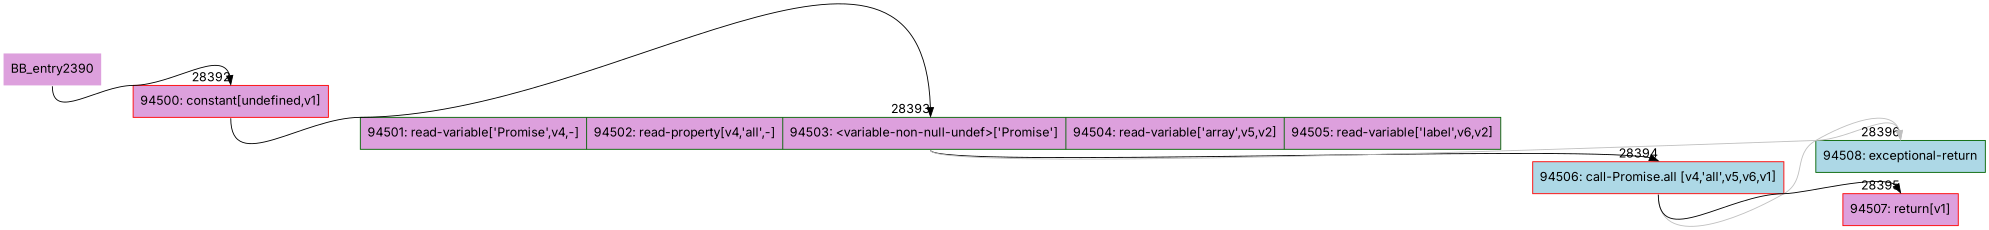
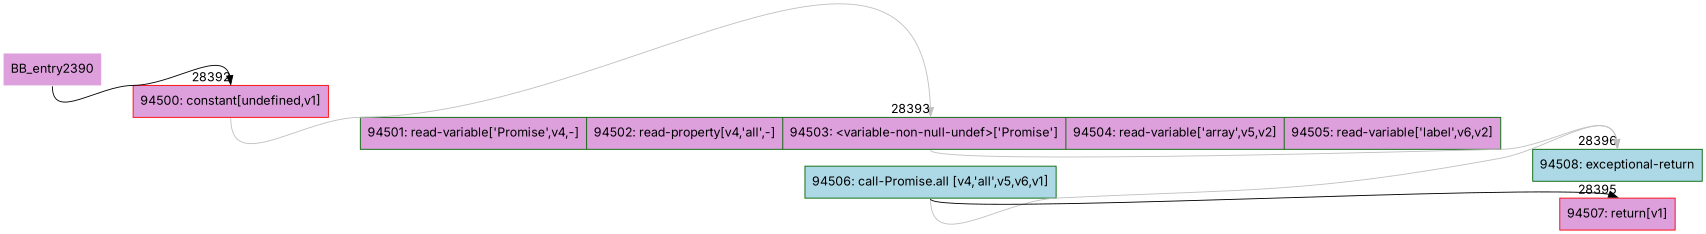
(604, 66) -> (604, 66)
(1290, 156) -> none
(1658, 178) -> (931, 182)
